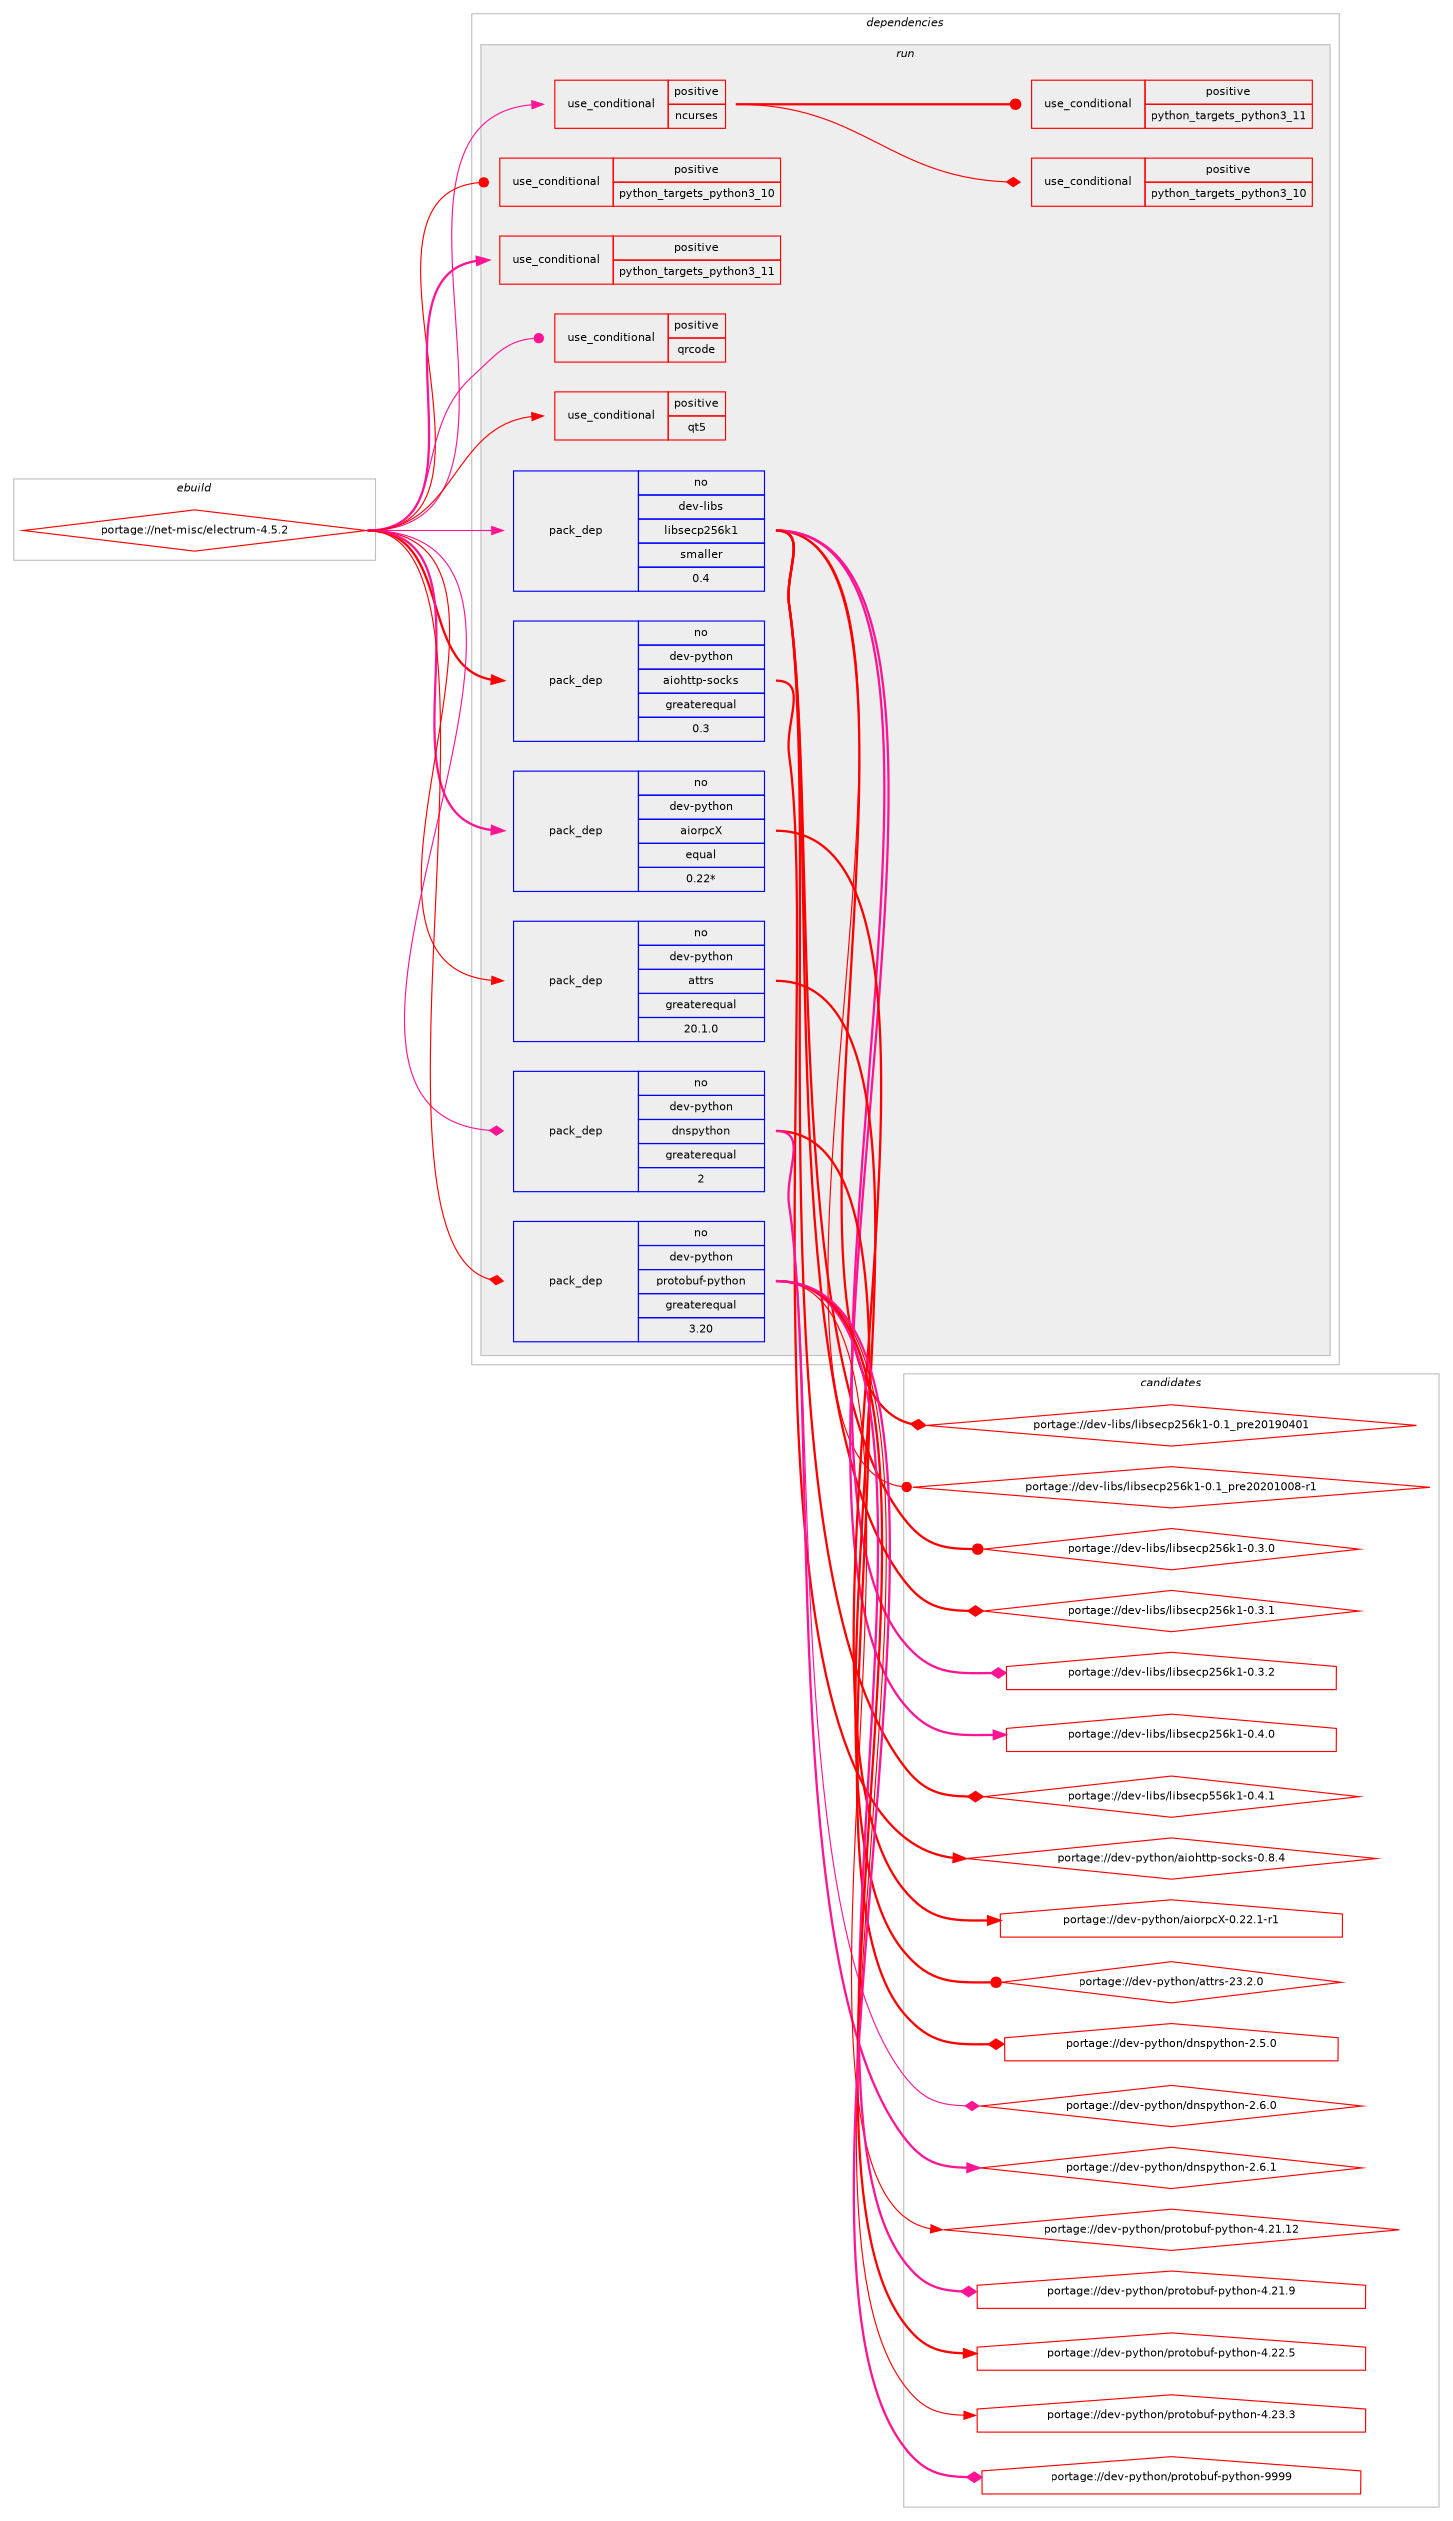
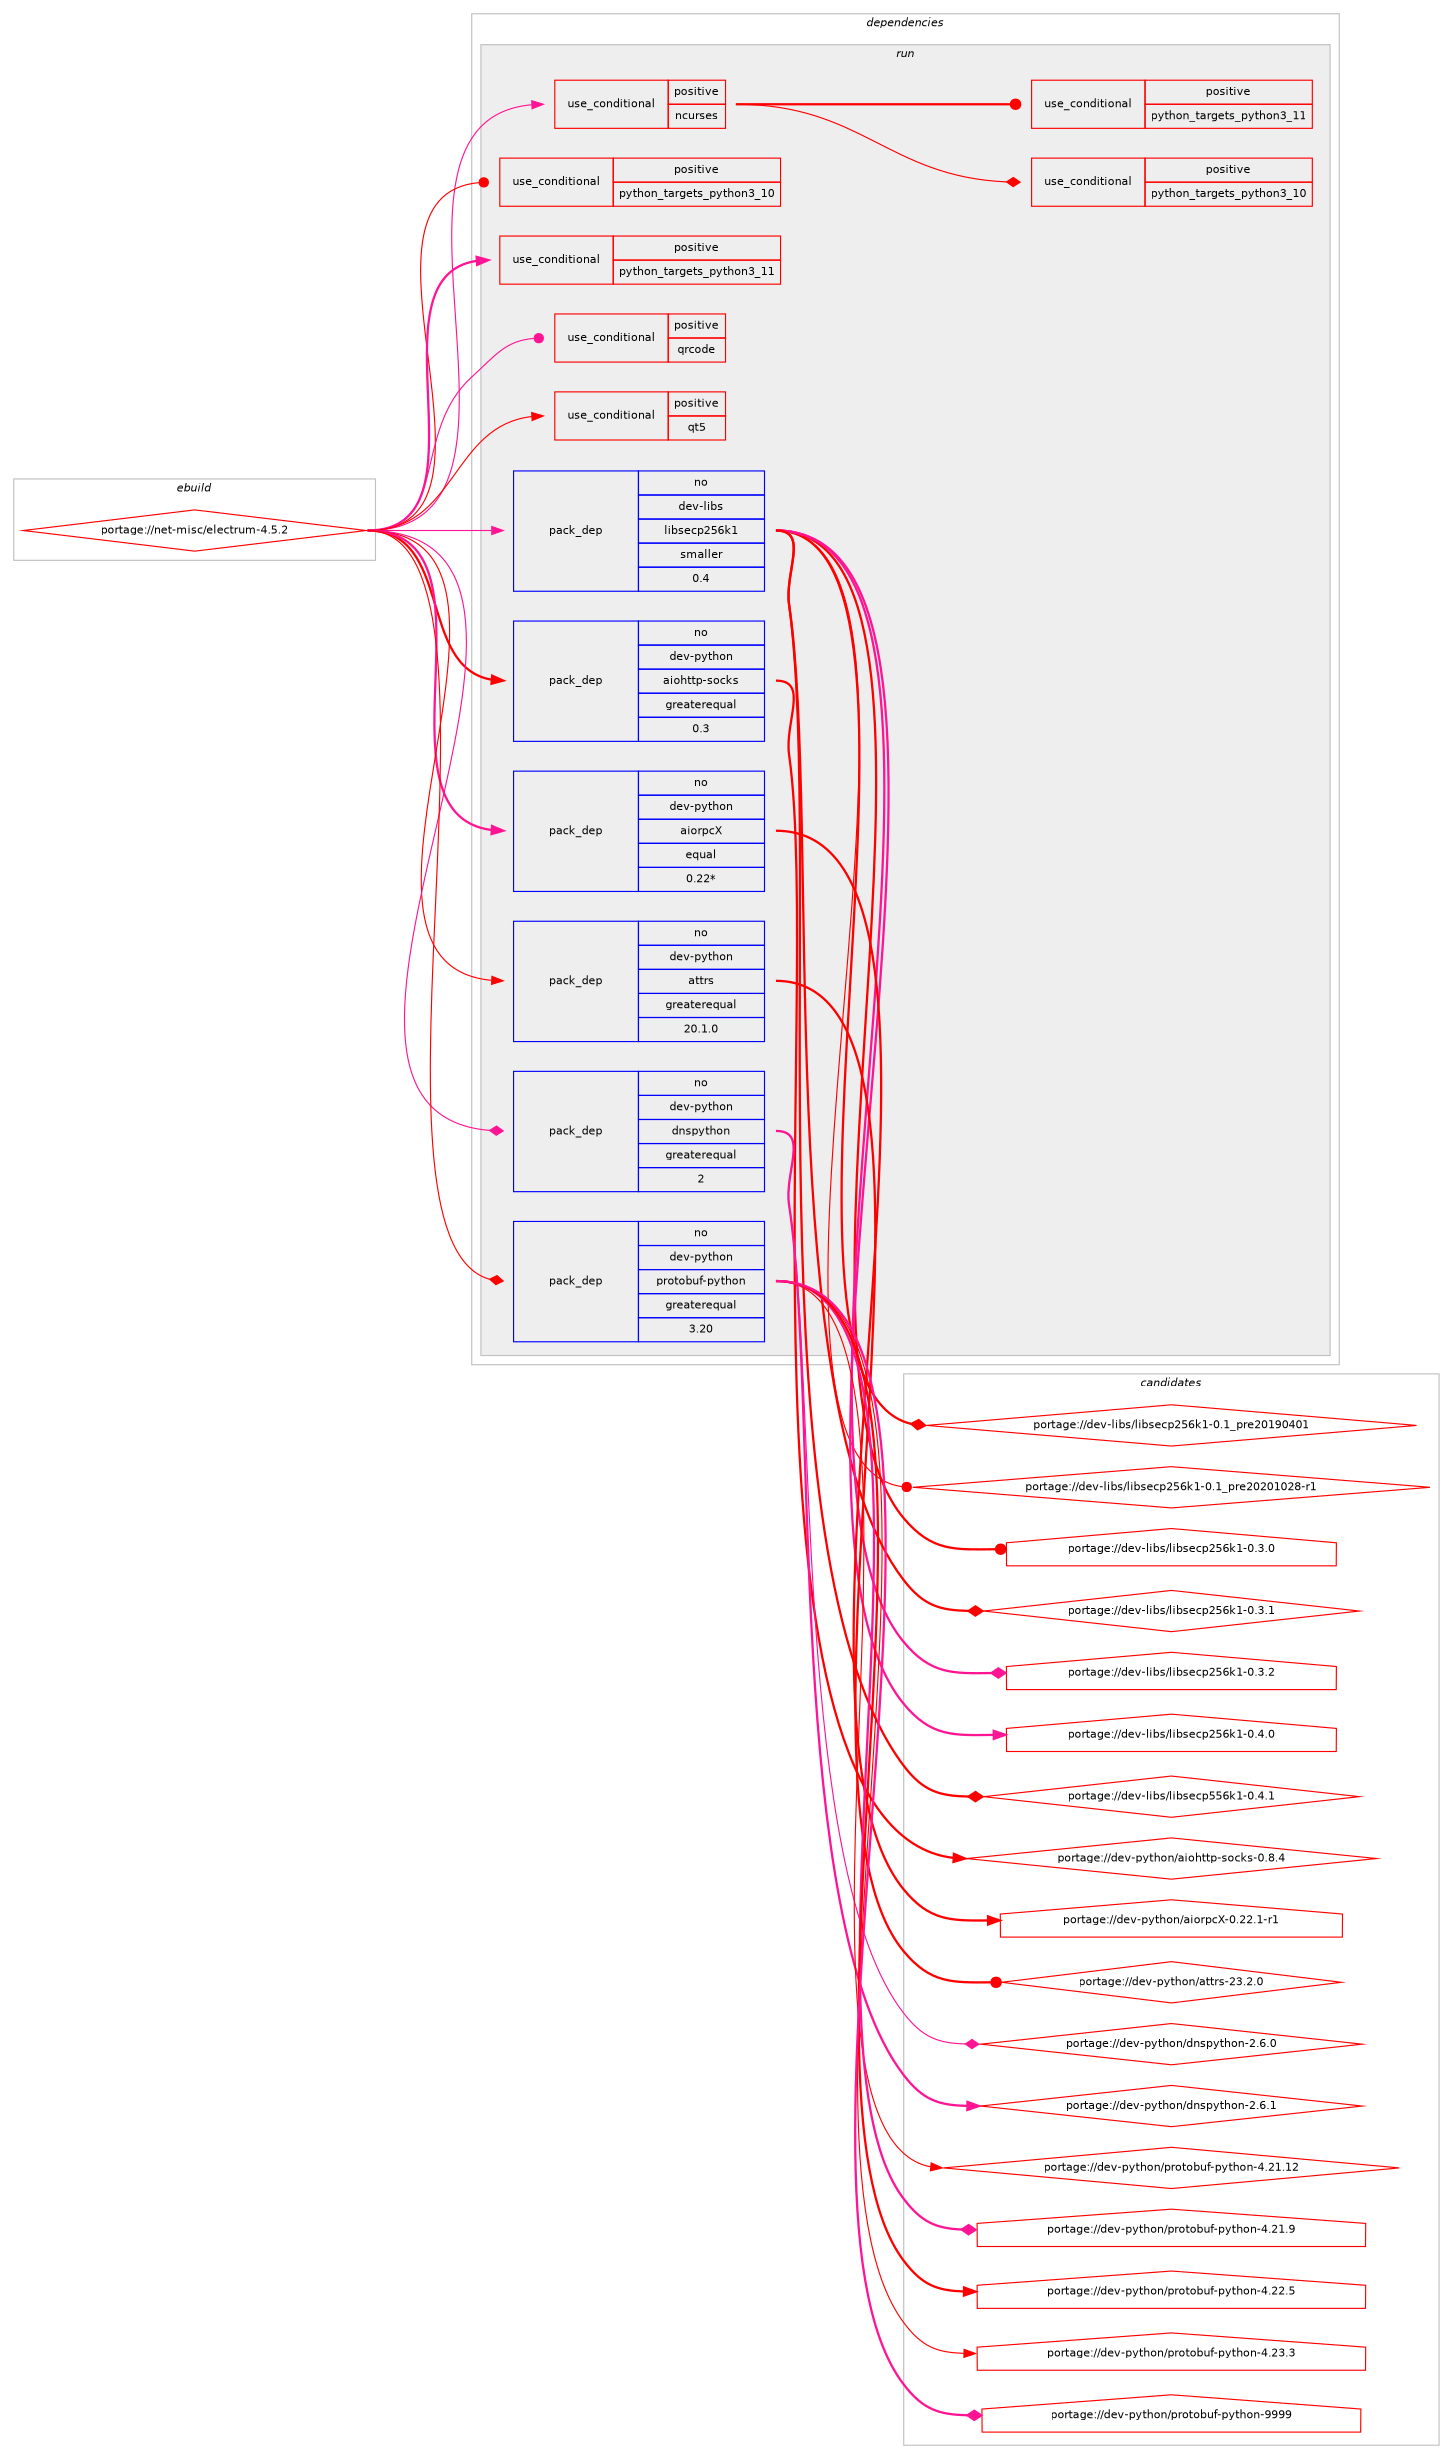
(1171, 1487) -> (1171, 1487)
(1171, 1549) -> (1171, 1549)
(1171, 2044) -> none
